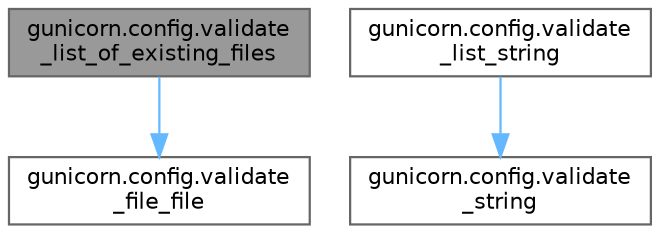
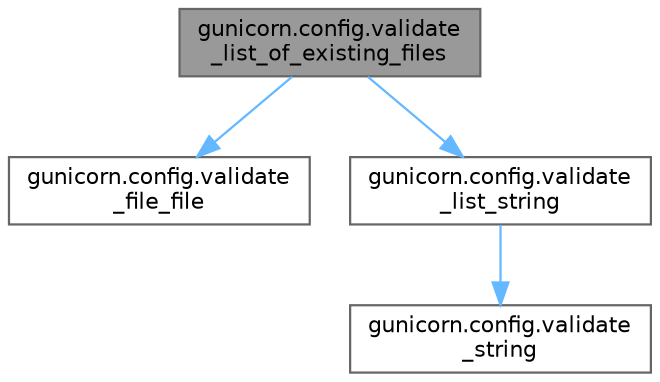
none -> (406, 109)
